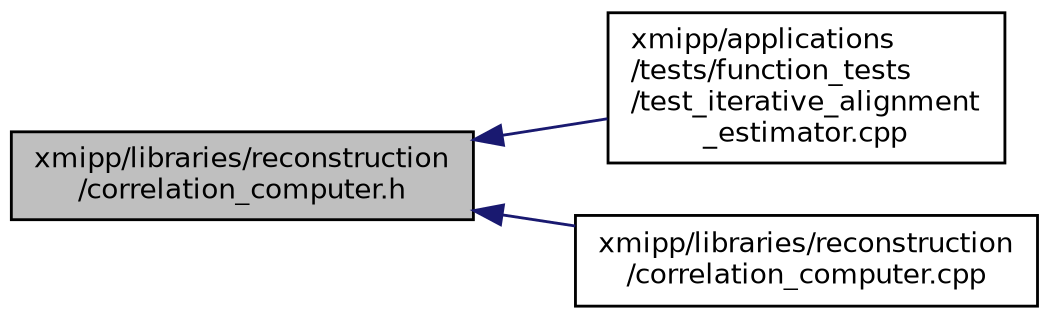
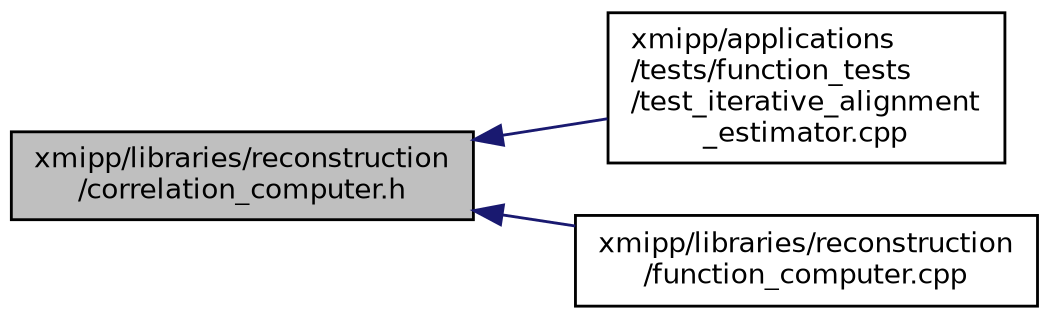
(806, 261) -> (806, 261)
